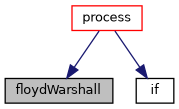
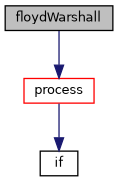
(87, 49) -> (59, 48)
